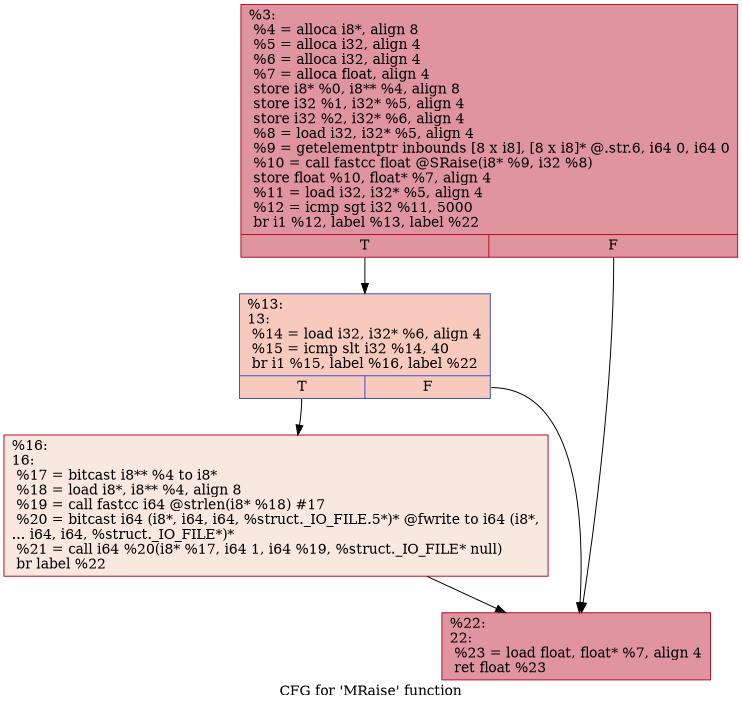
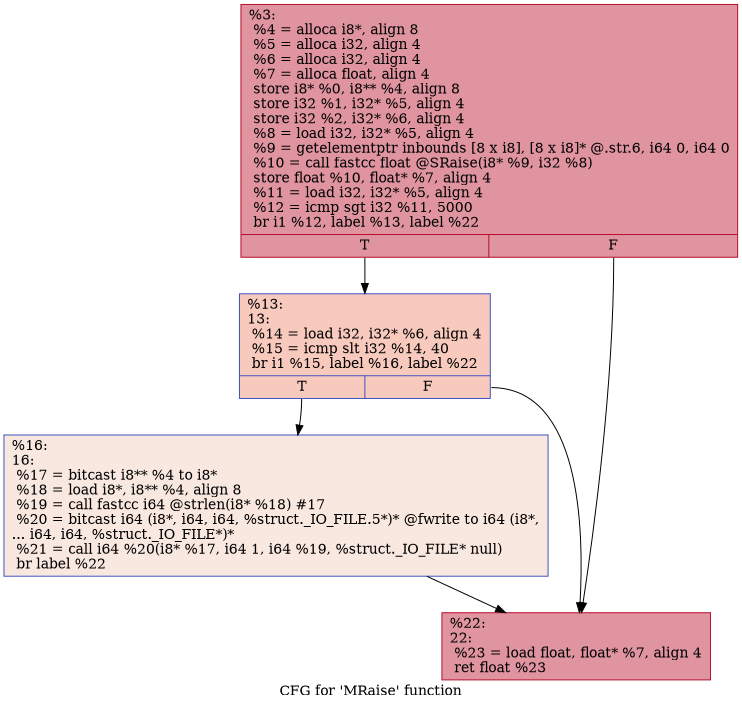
(276, 506) -> (276, 506)
